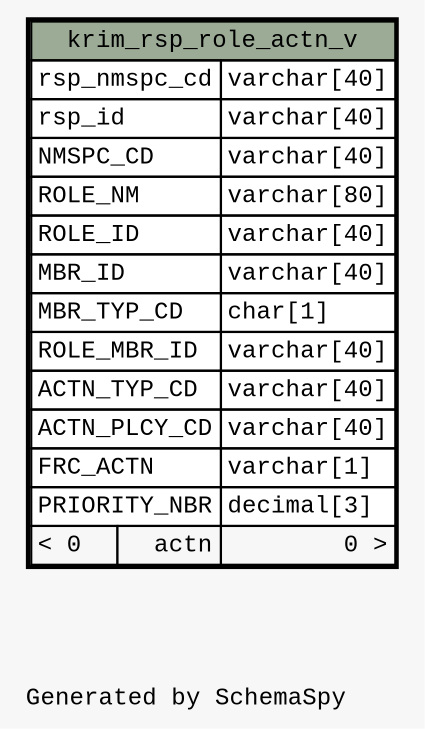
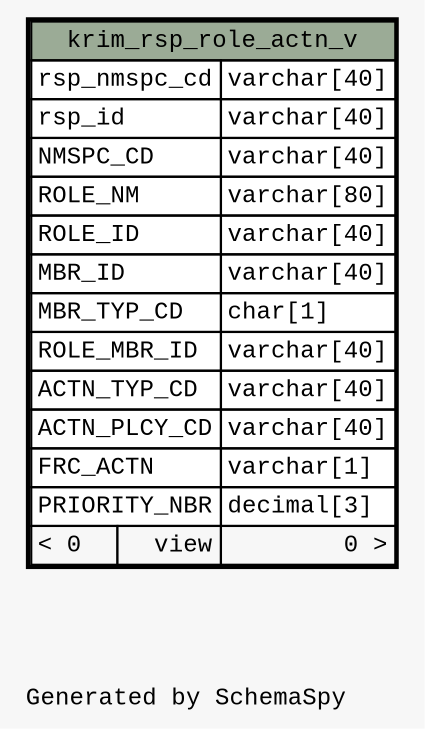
(184, 544) -> (184, 544)
